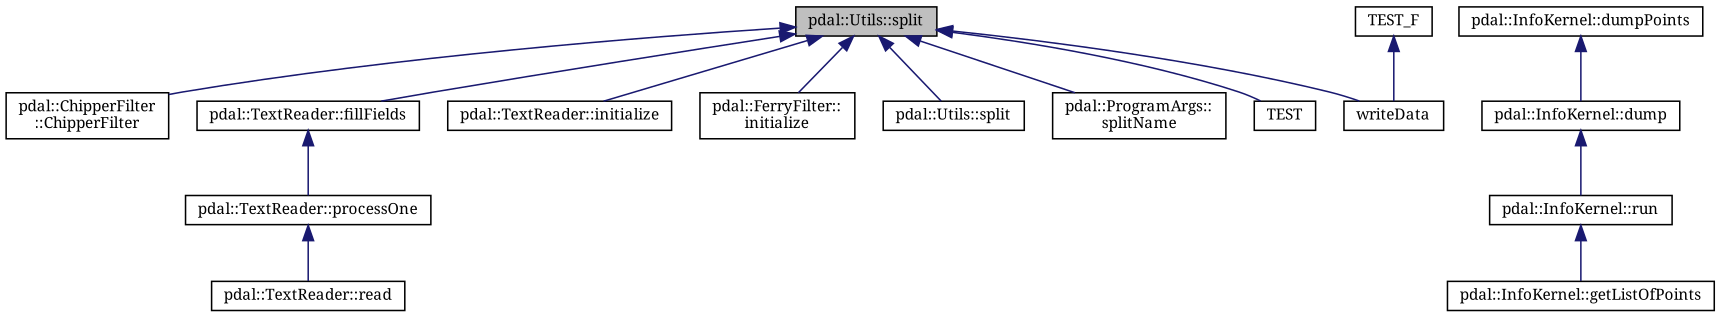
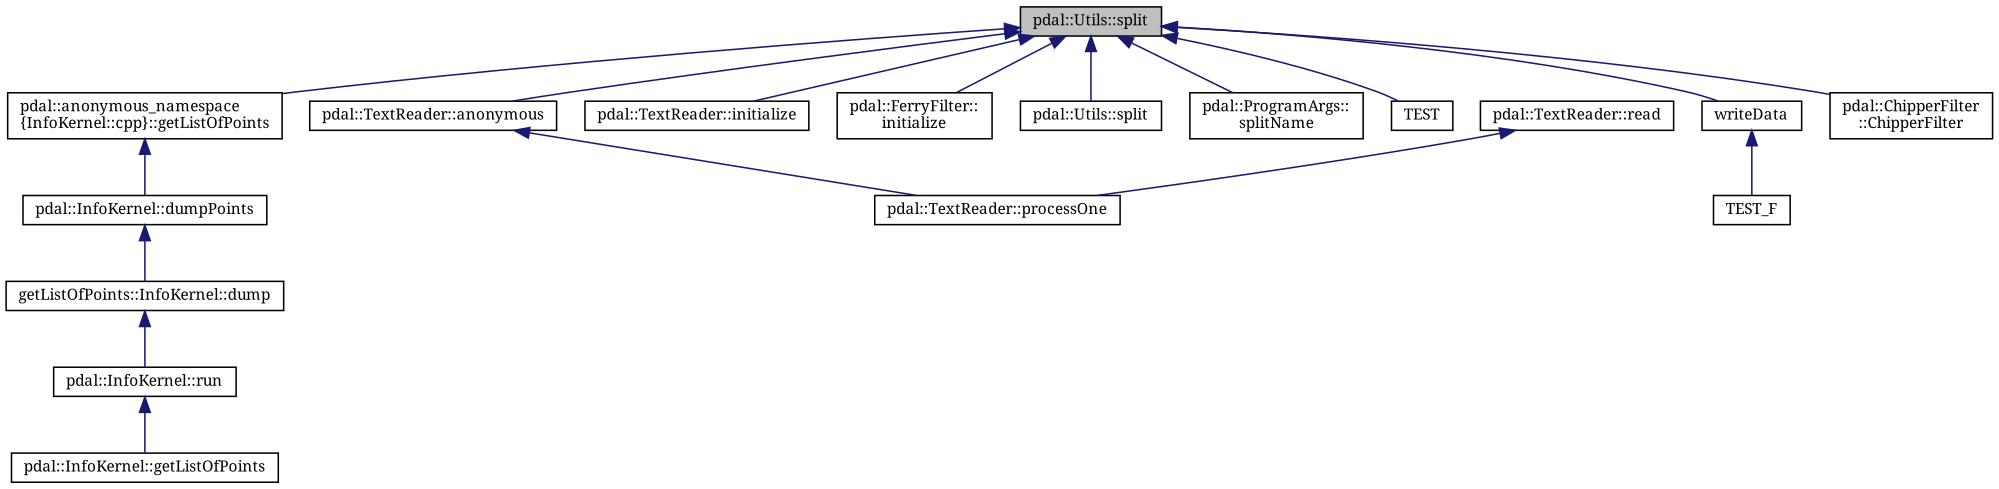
(1394, 76) -> (1752, 171)
none -> (145, 116)
(308, 116) -> (433, 116)
(1581, 116) -> (145, 296)
(308, 261) -> (1299, 167)
